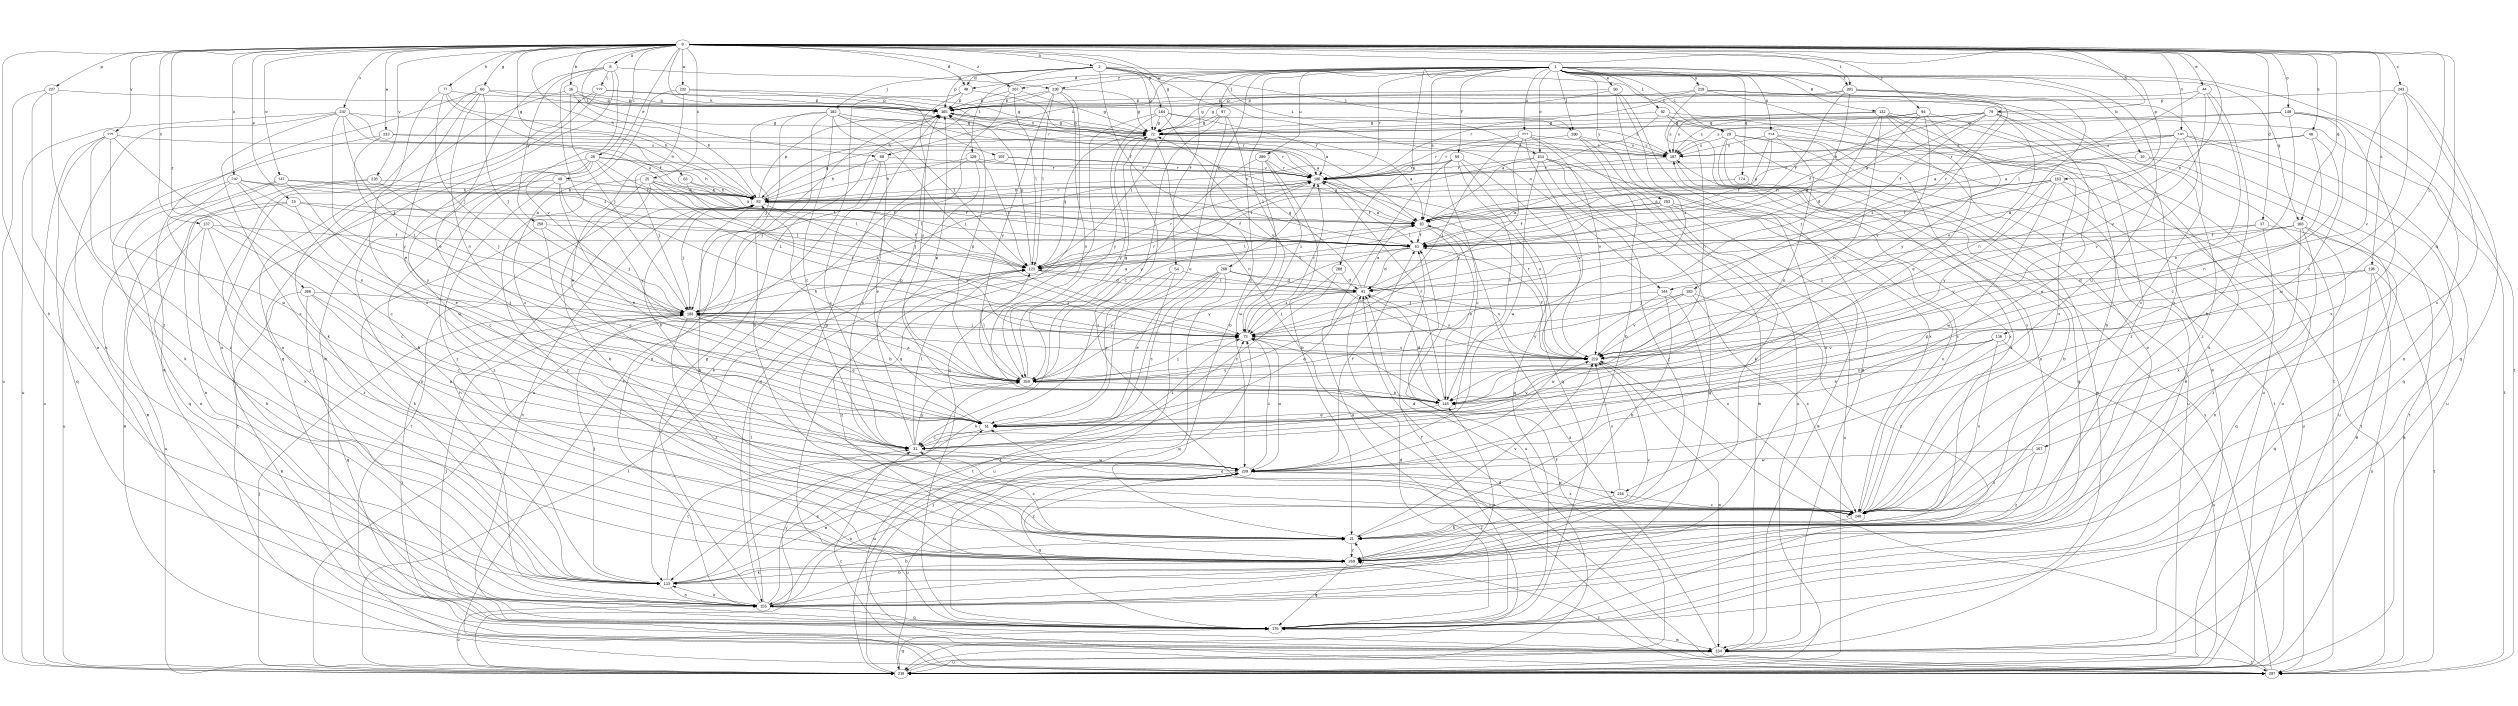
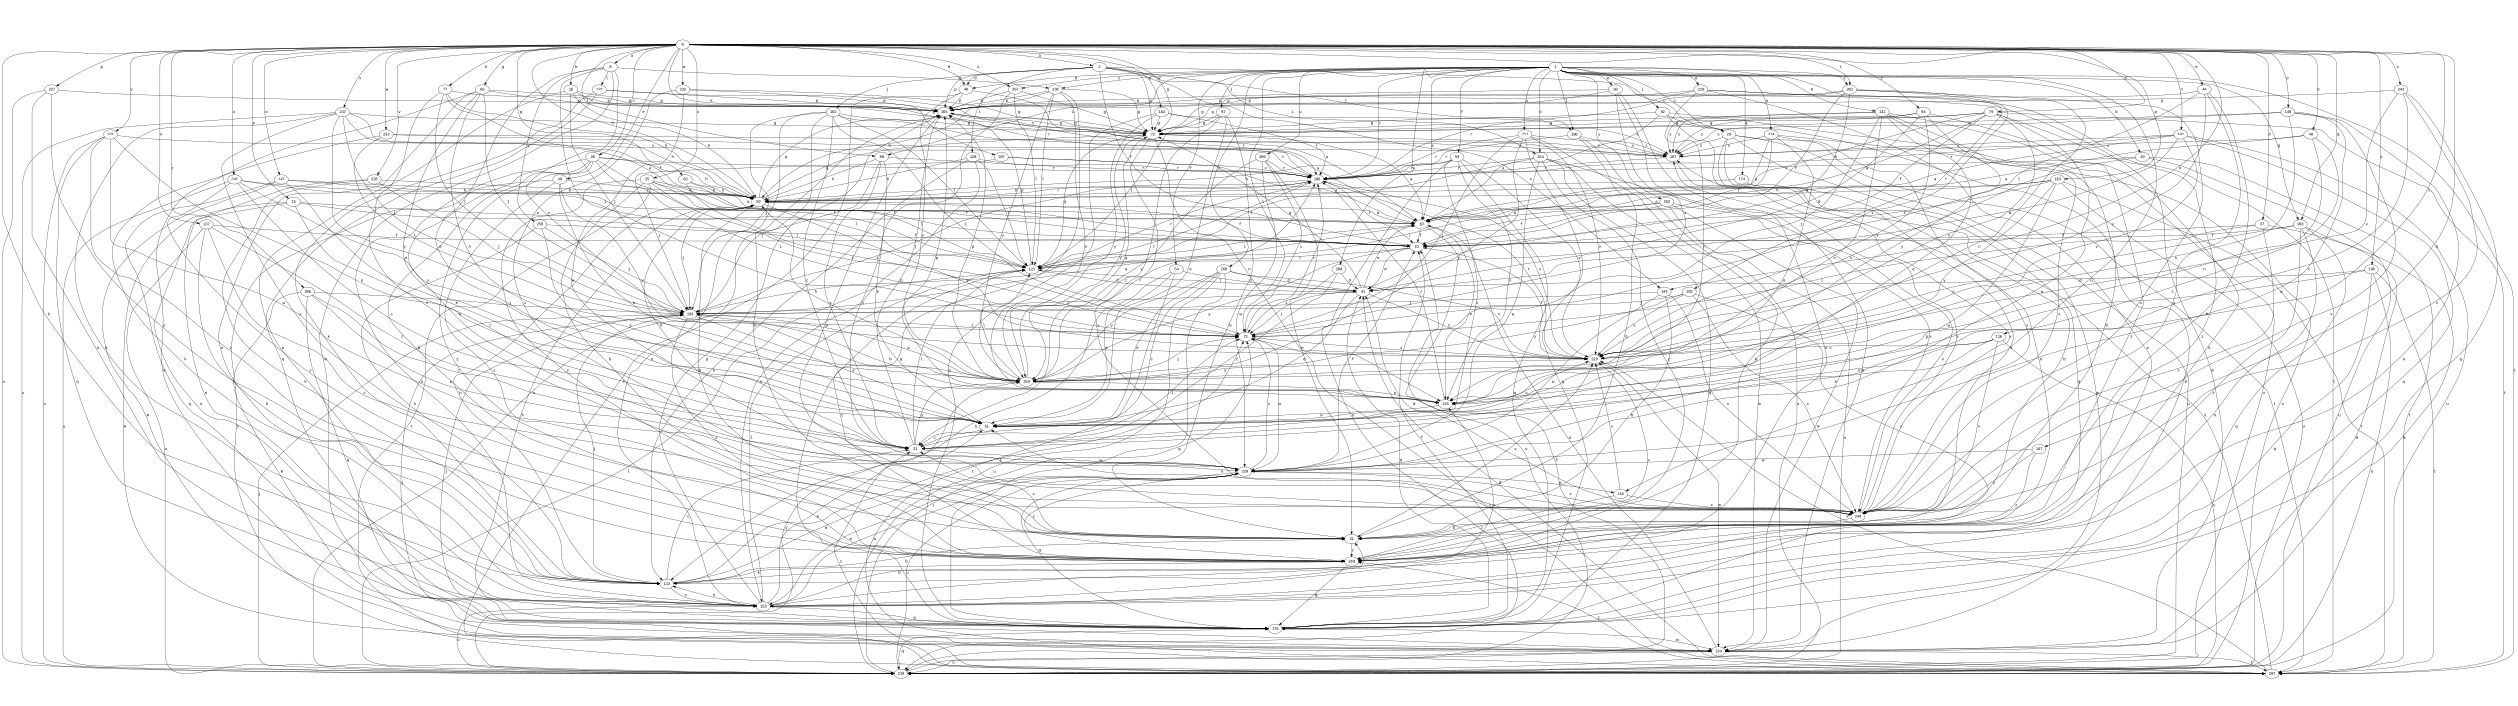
(1694, 210) -> none
(1324, 276) -> (1866, 249)
(1416, 340) -> none
